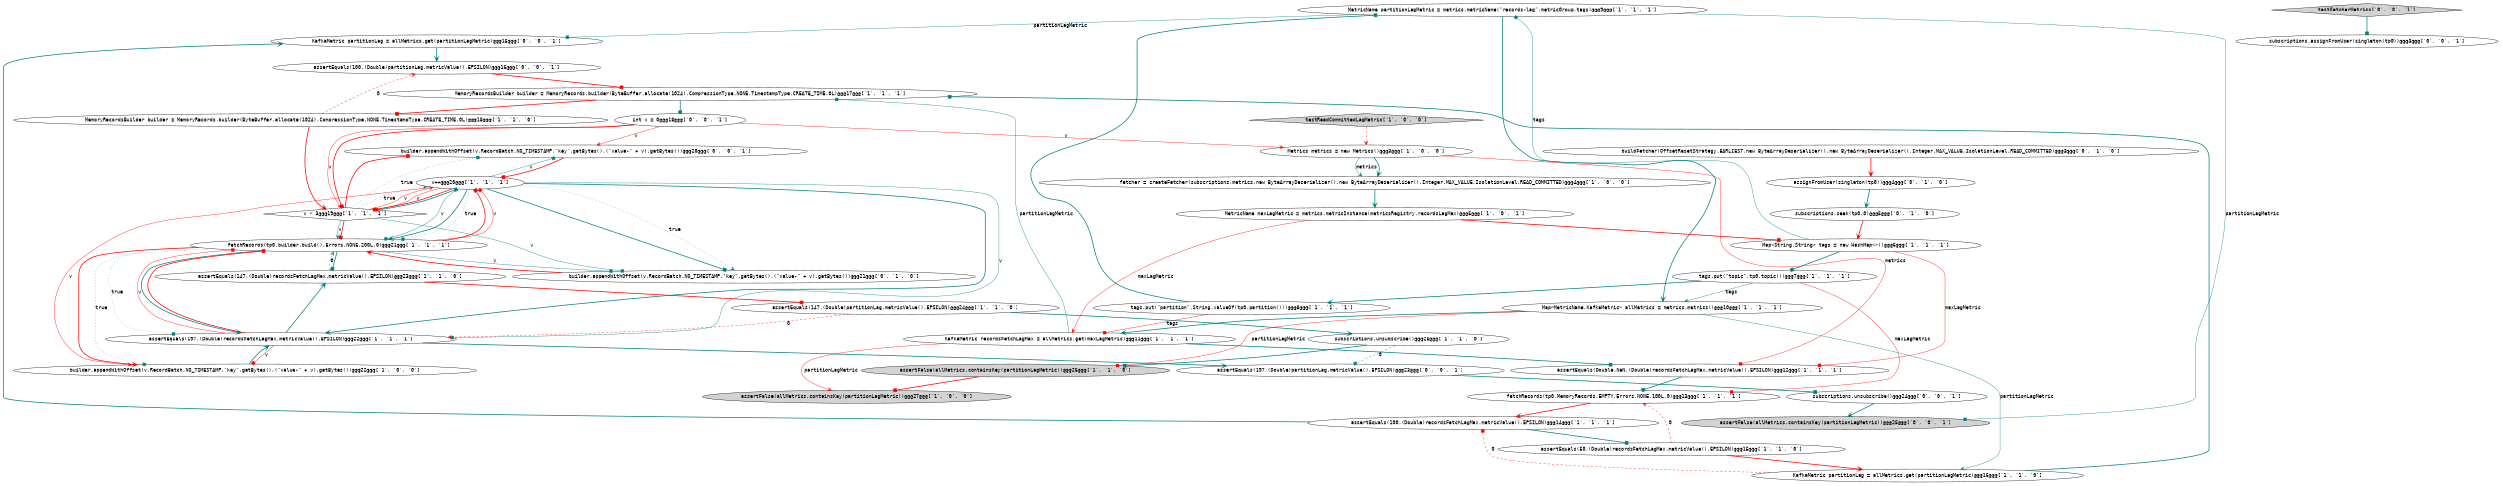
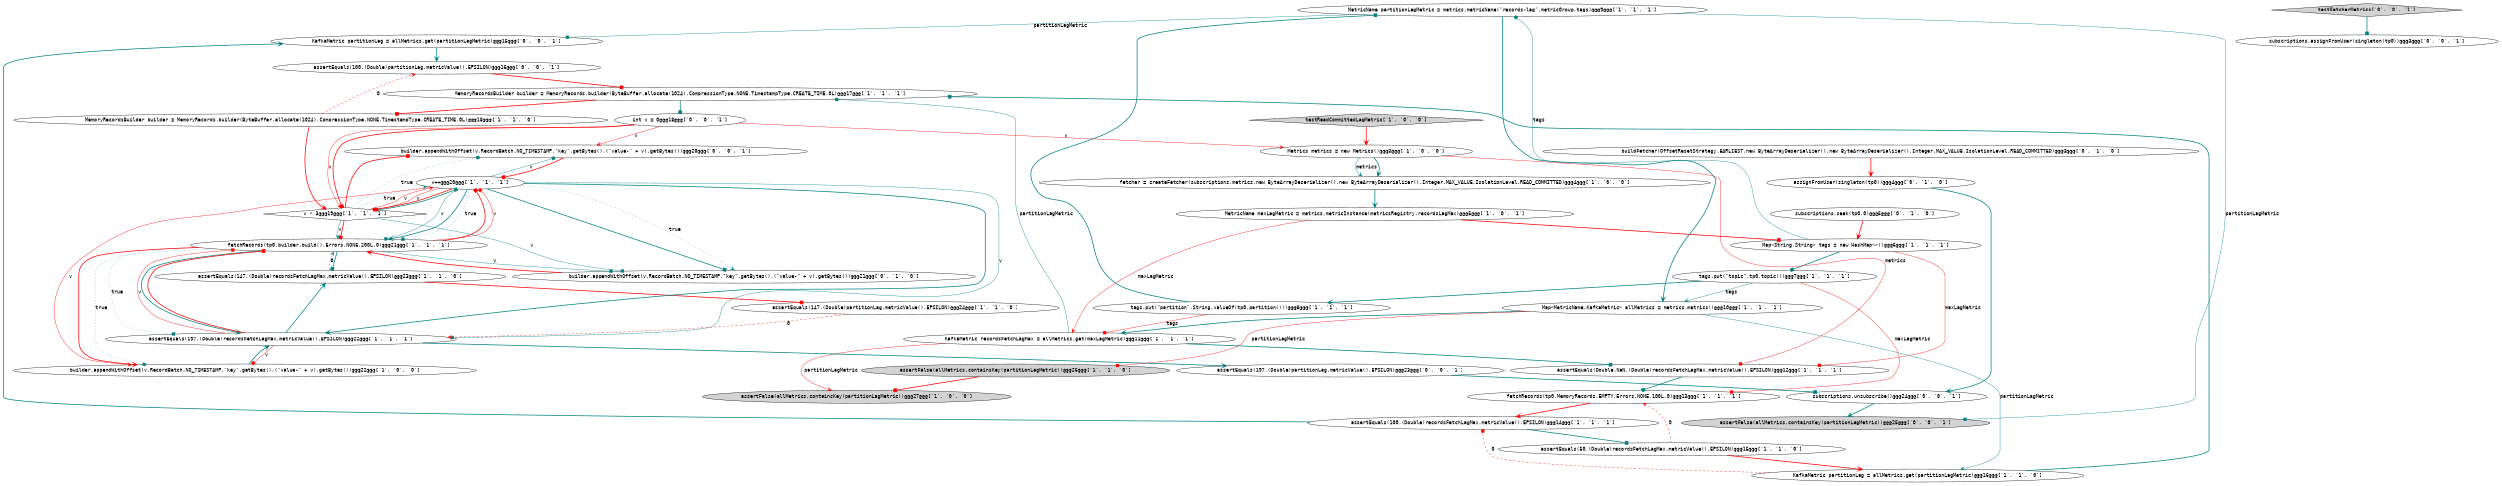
(1366, 134) -> (1366, 134)
(1868, 197) -> (1991, 282)
(1409, 339) -> none
